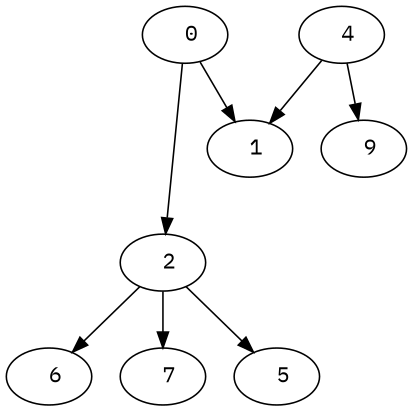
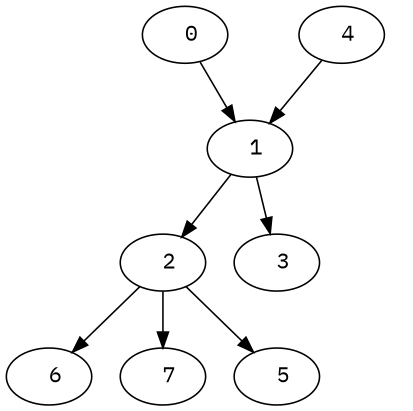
(175, 141) -> (211, 199)
(364, 149) -> none
none -> (277, 263)
